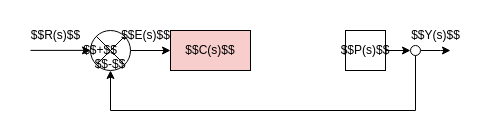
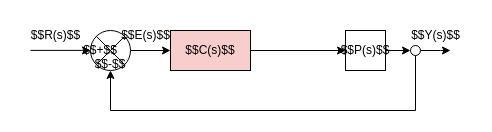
none -> (295, 51)
